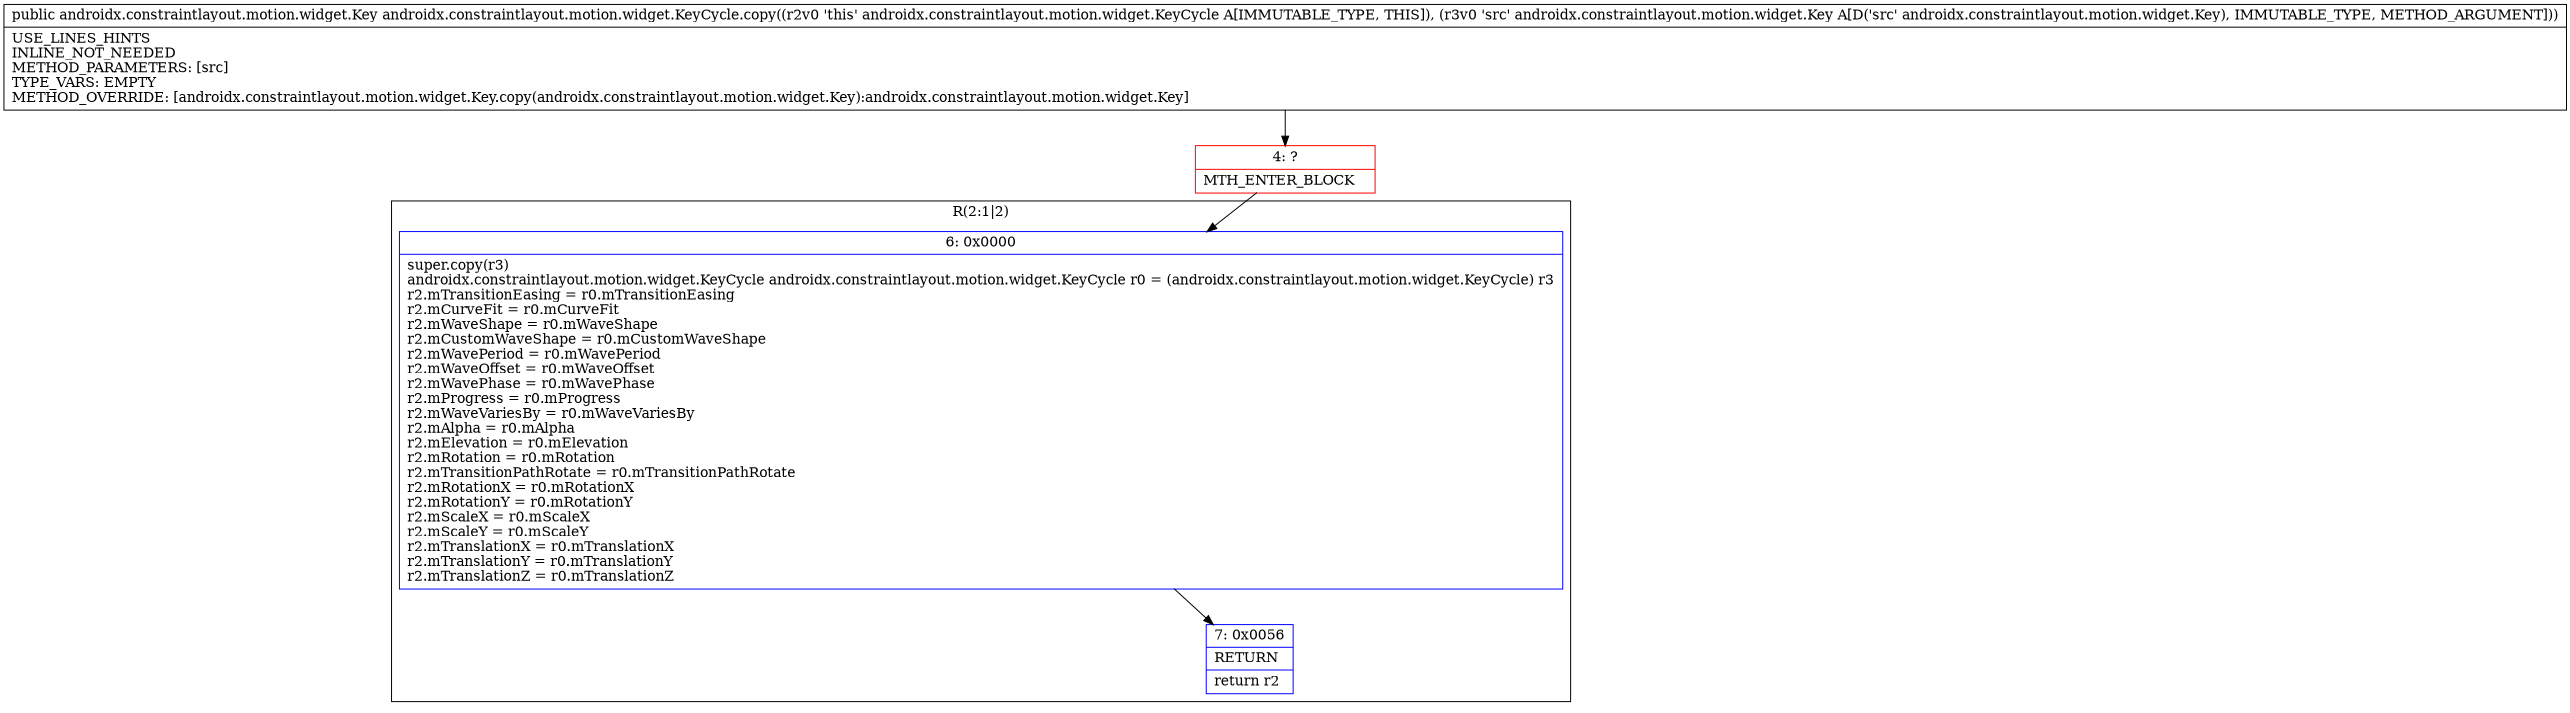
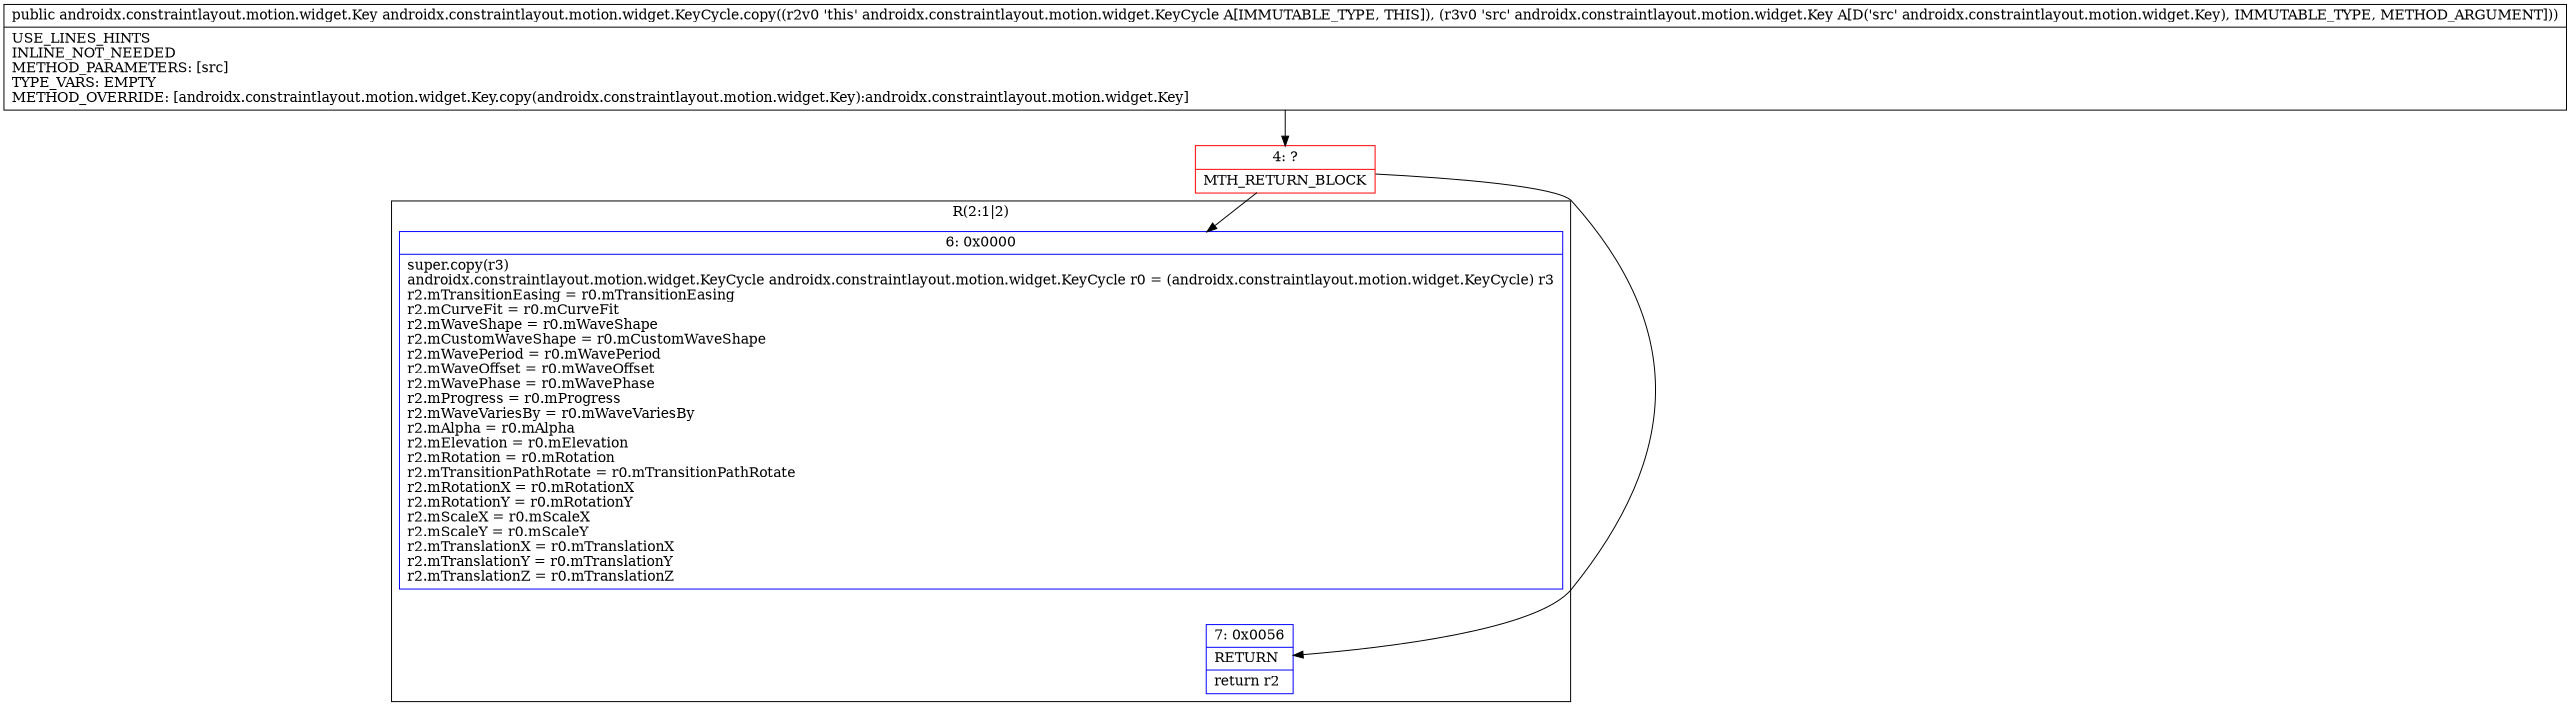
(1279, 181) -> (1285, 181)
(1190, 603) -> (1650, 434)
